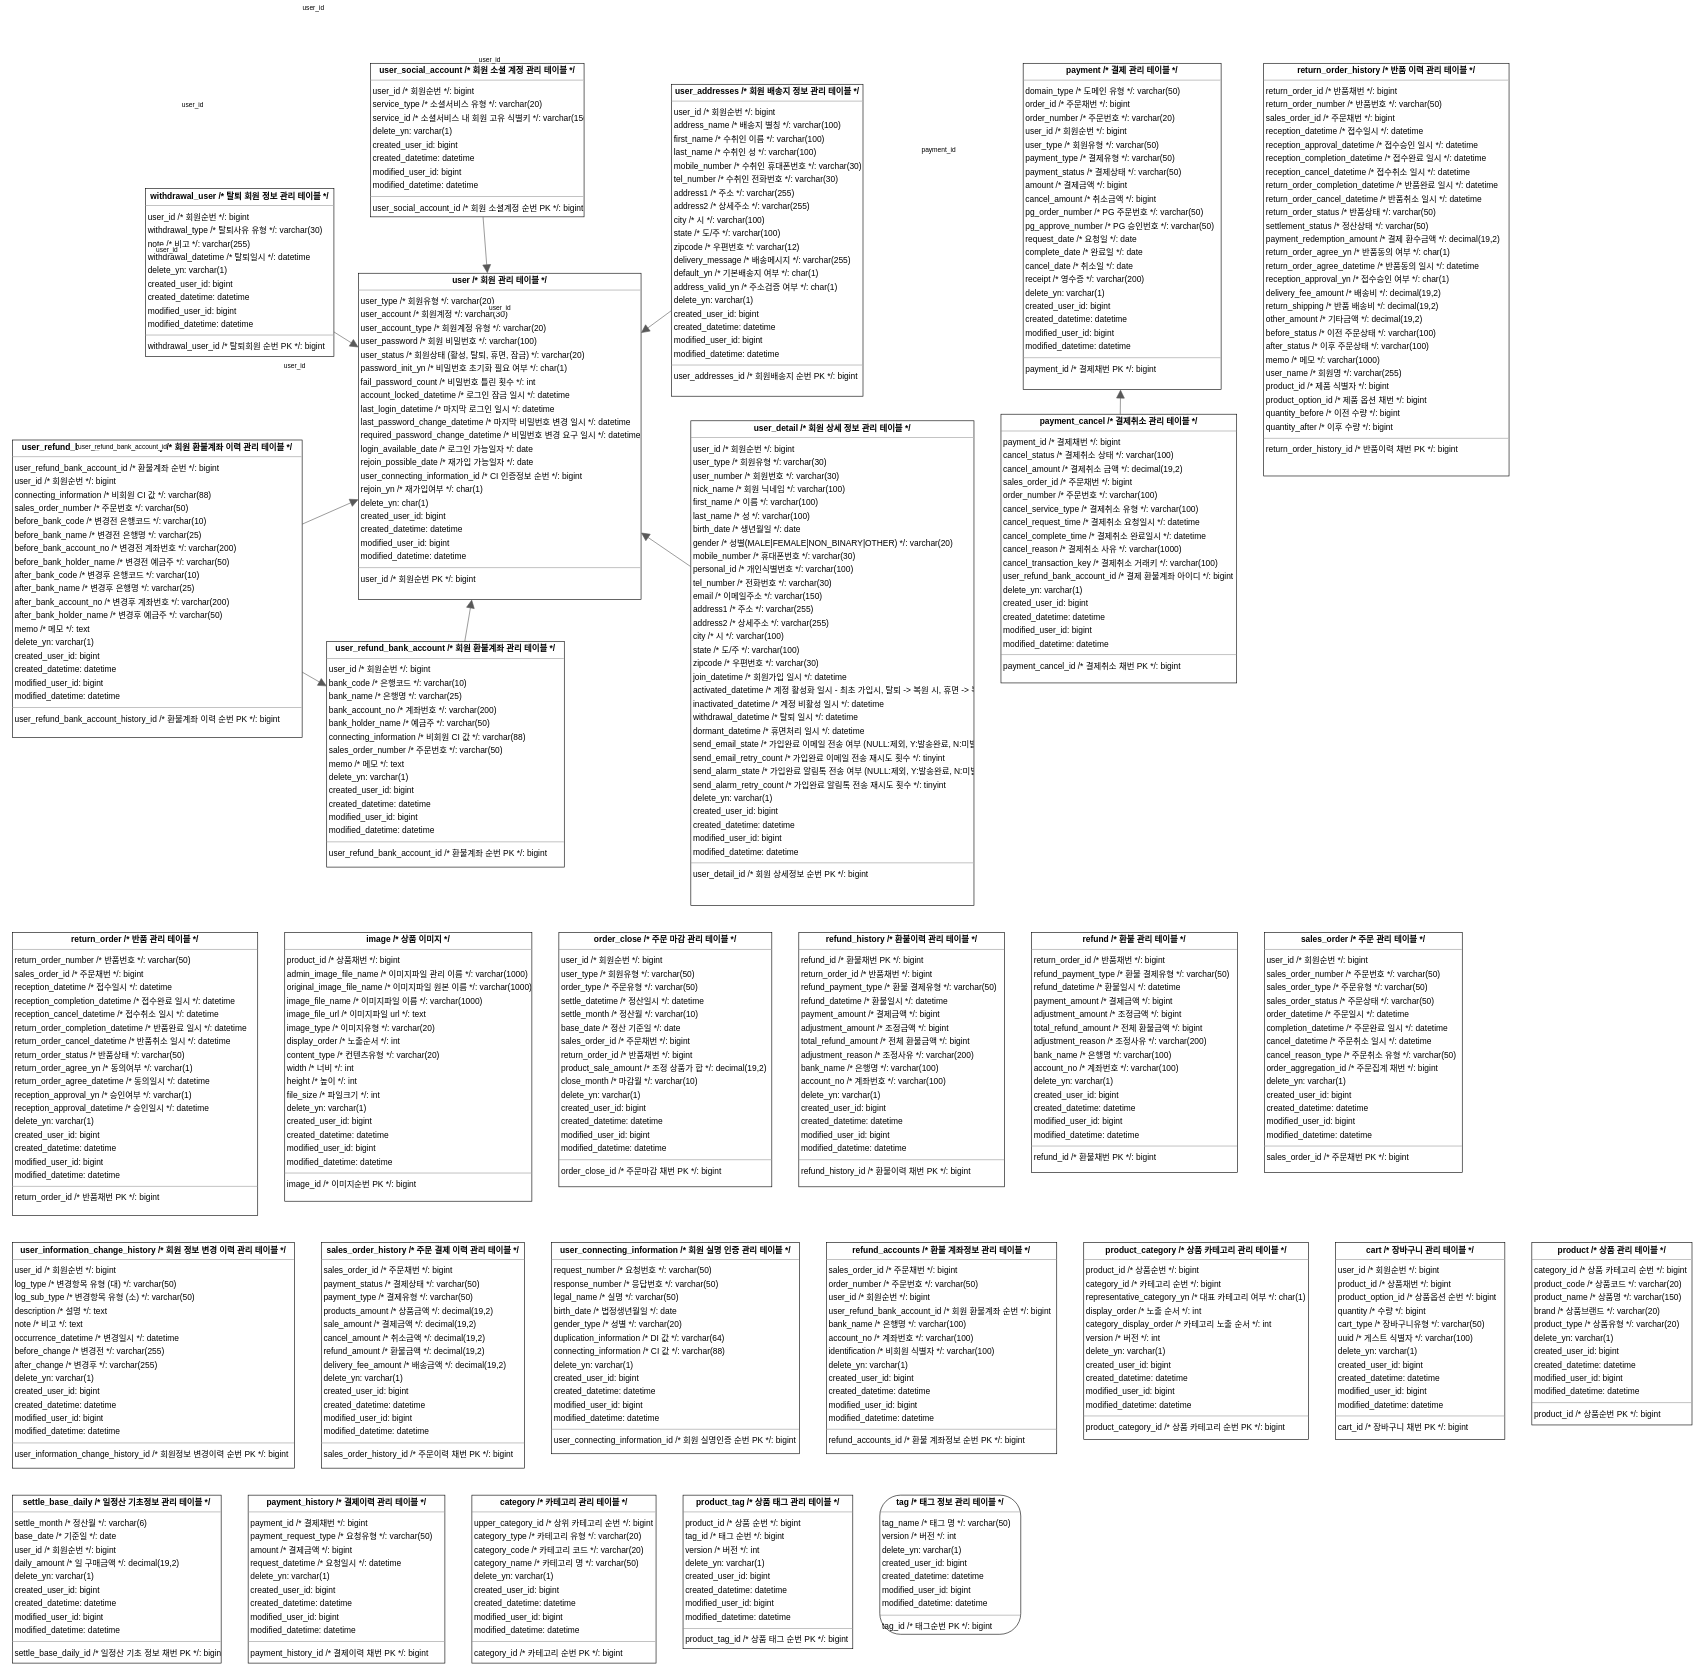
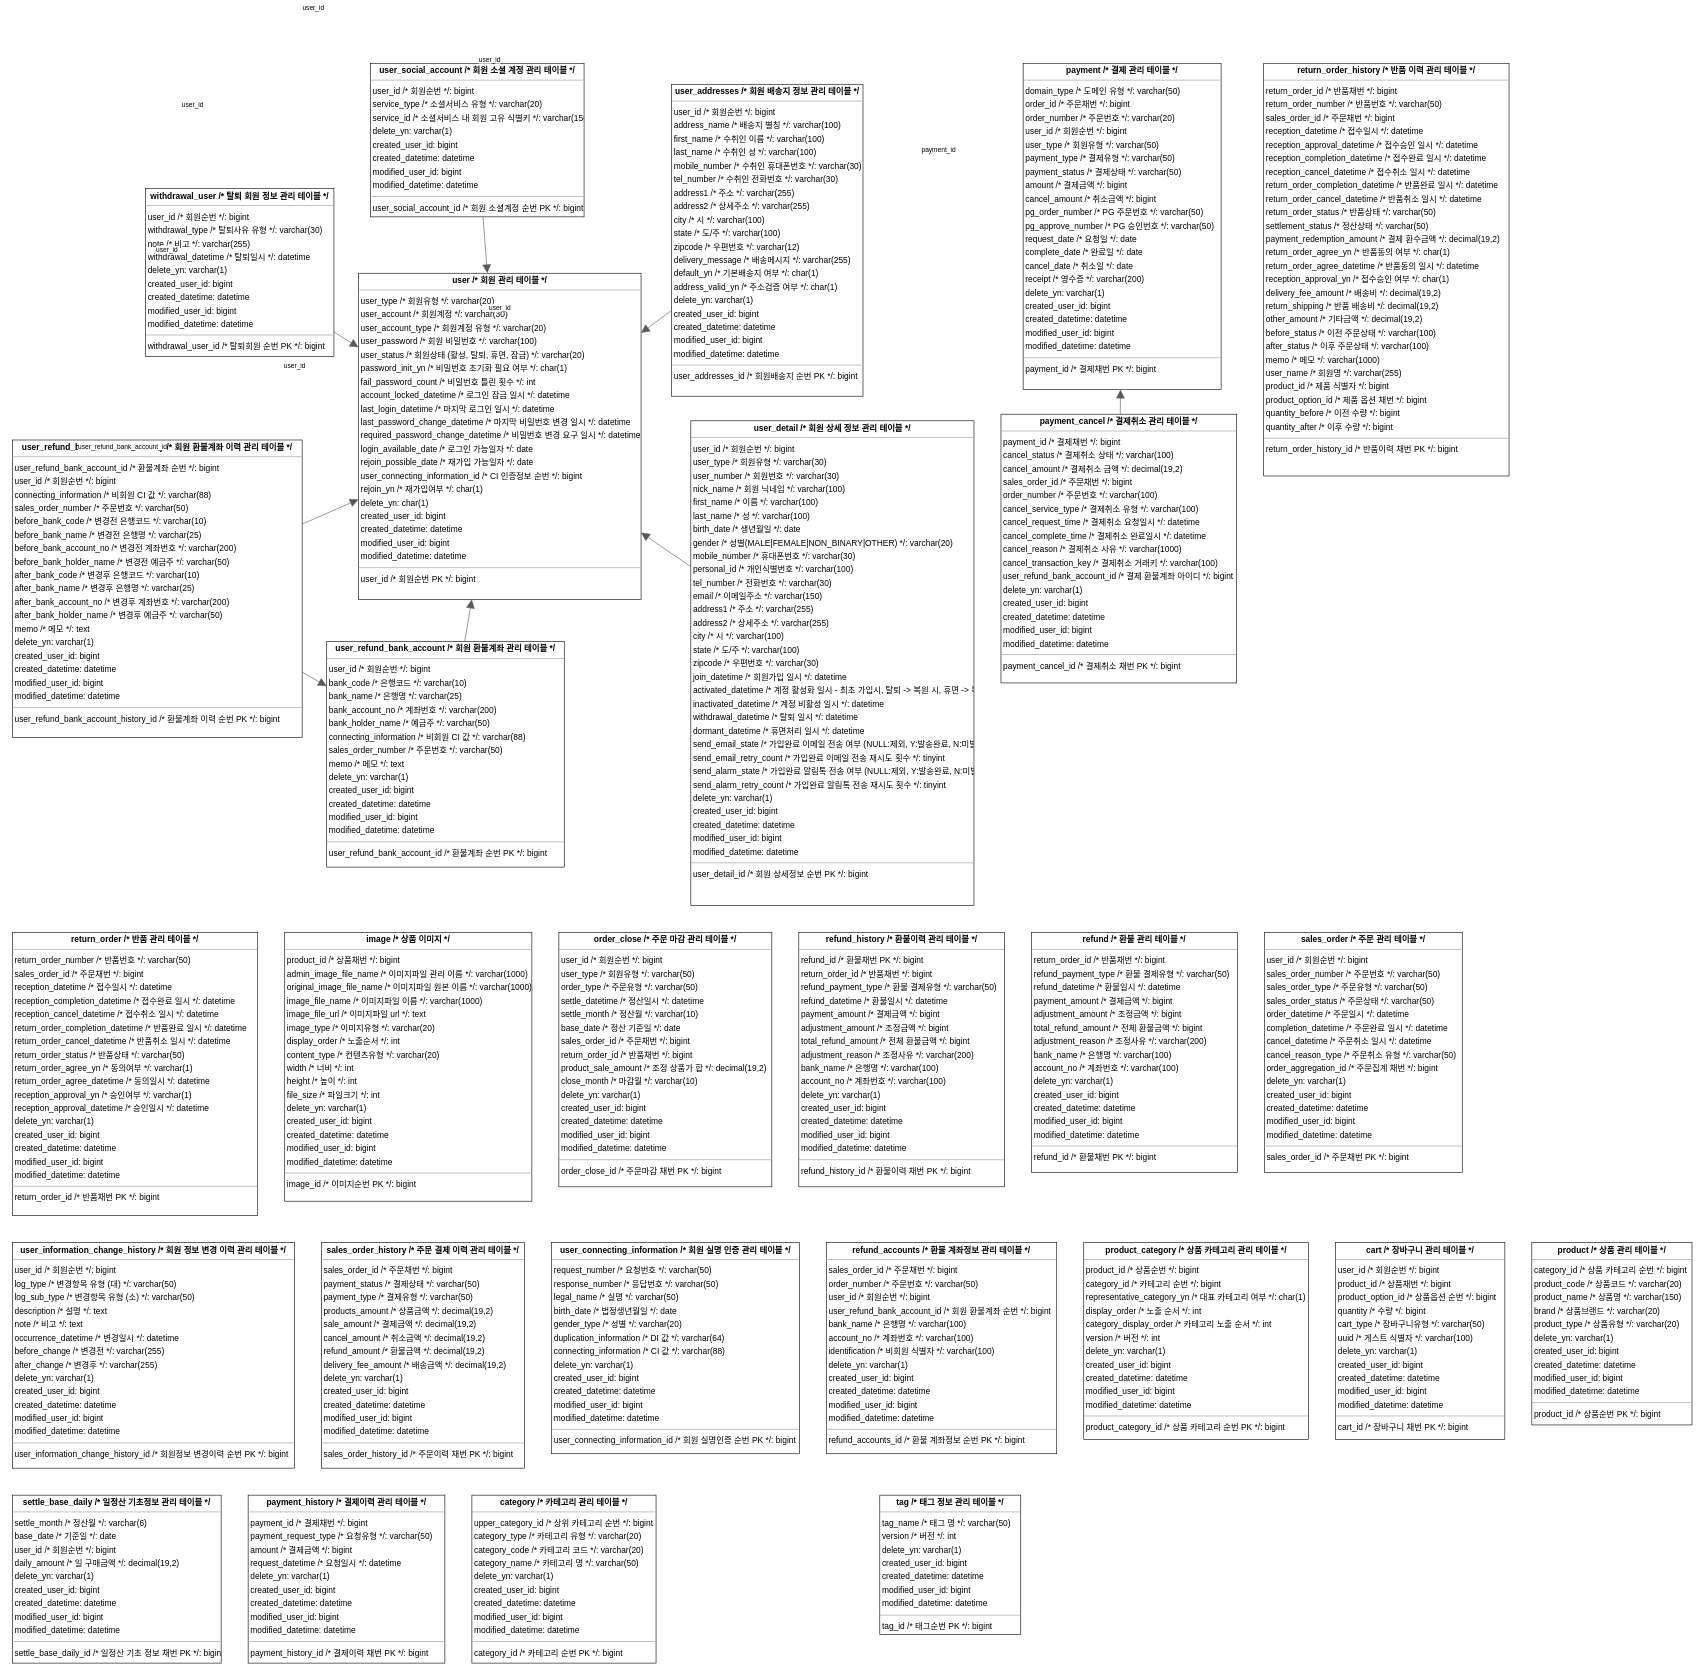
(950, 1565) -> (950, 1565)
(768, 1572) -> none
